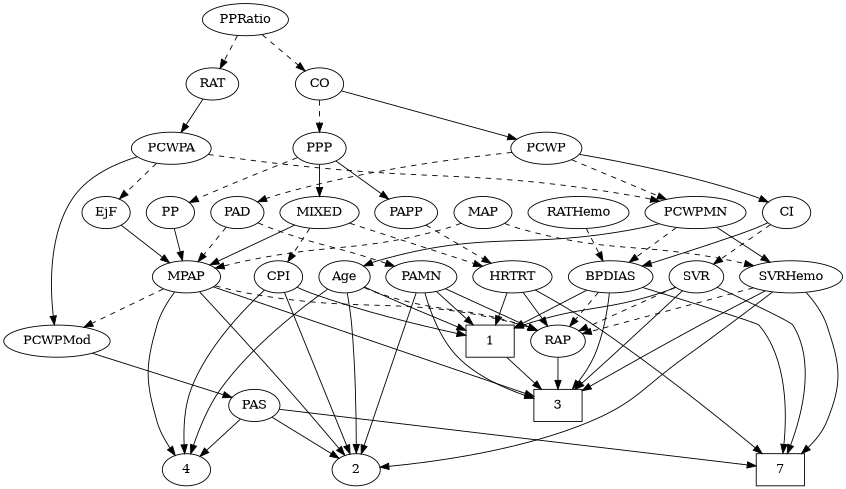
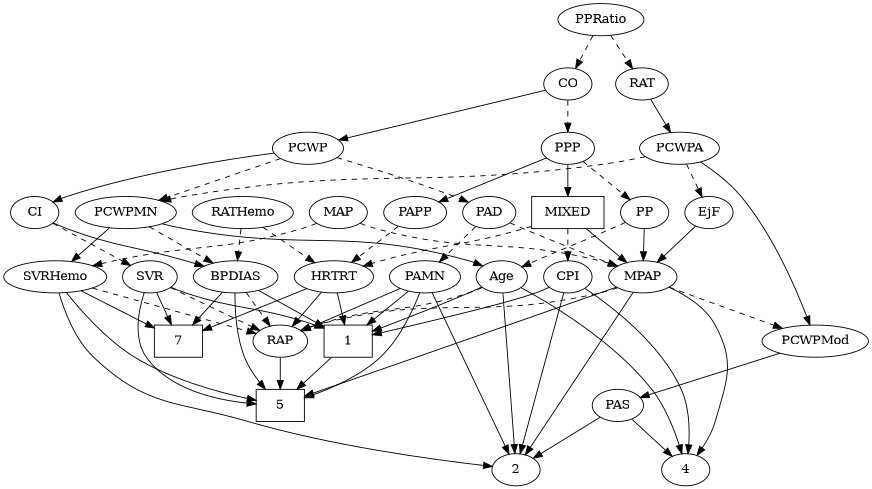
(320, 213) -> (568, 213)
none -> (578, 243)
none -> (289, 245)
(558, 405) -> (280, 405)
(513, 437) -> none
